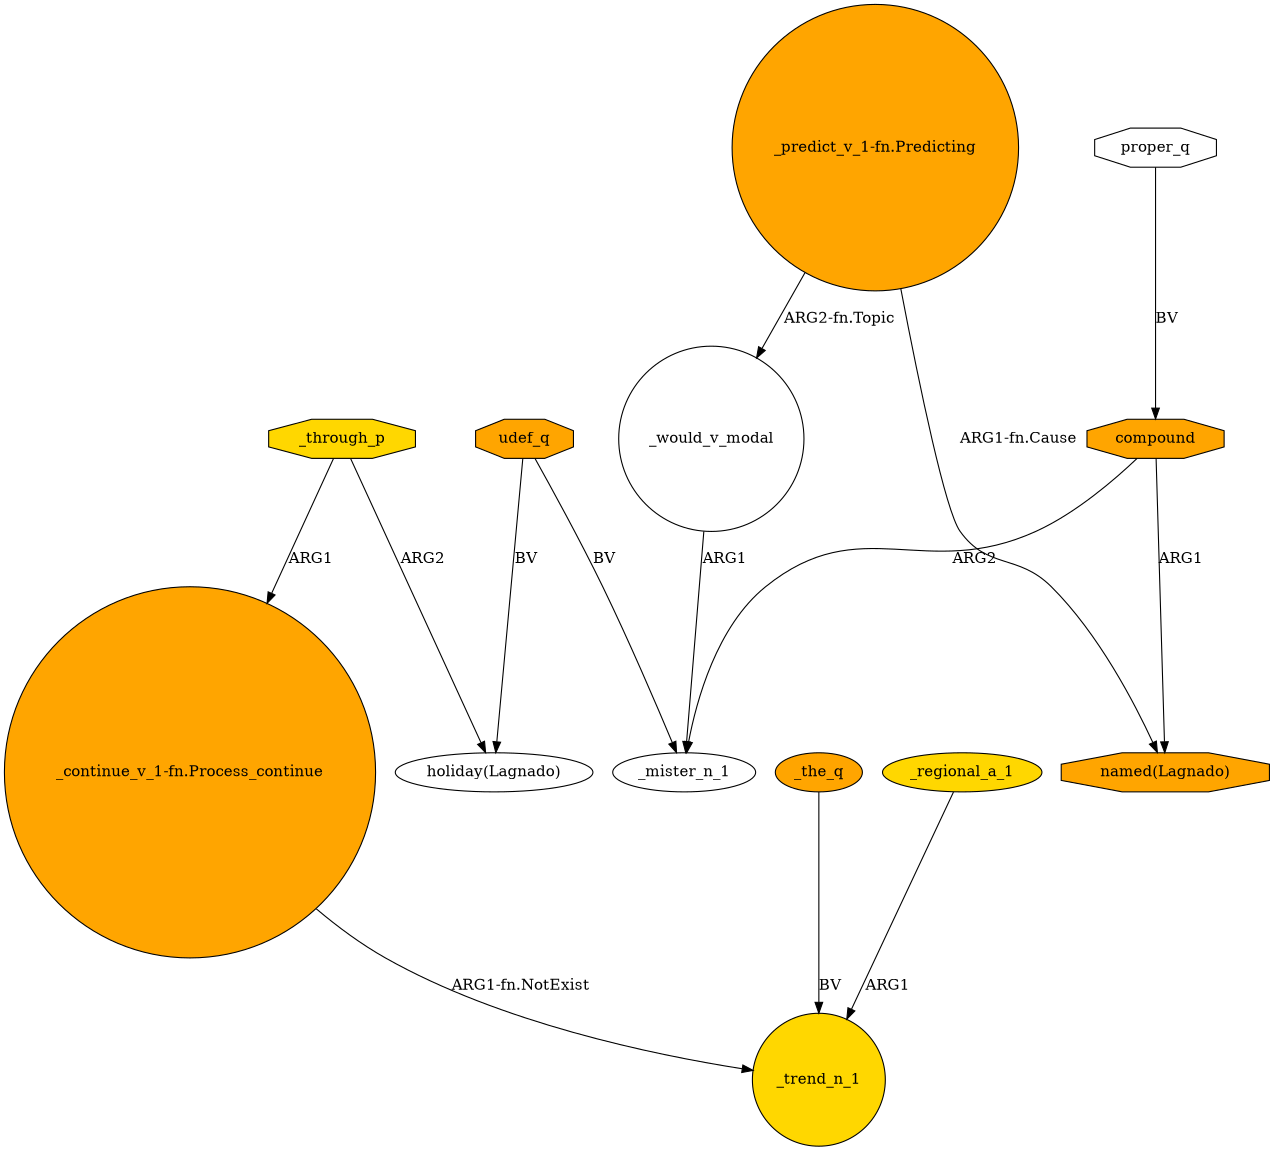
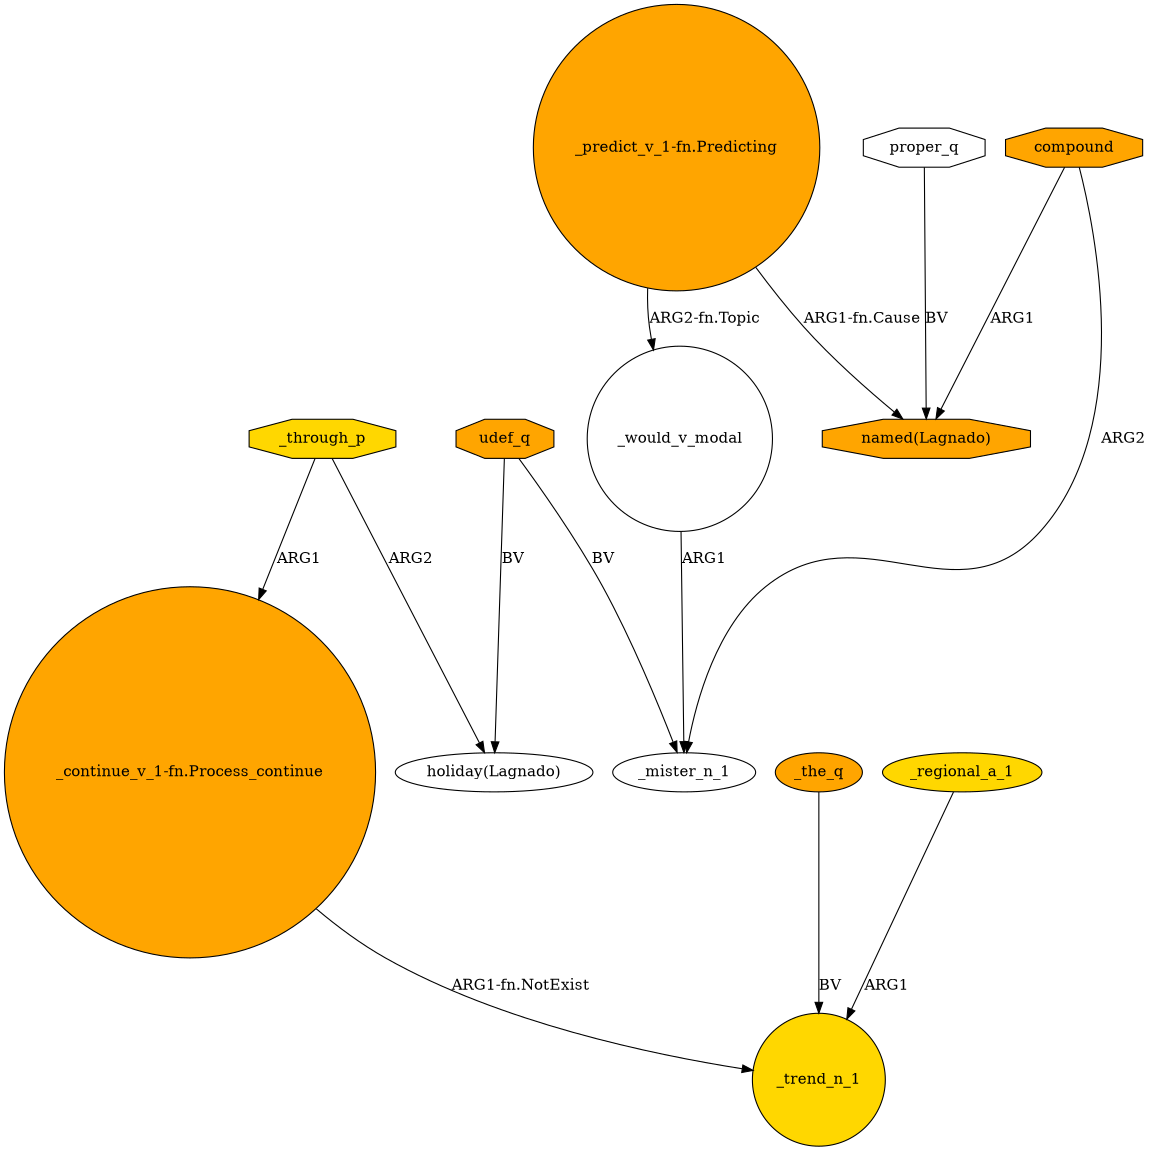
(1156, 288) -> (925, 288)
